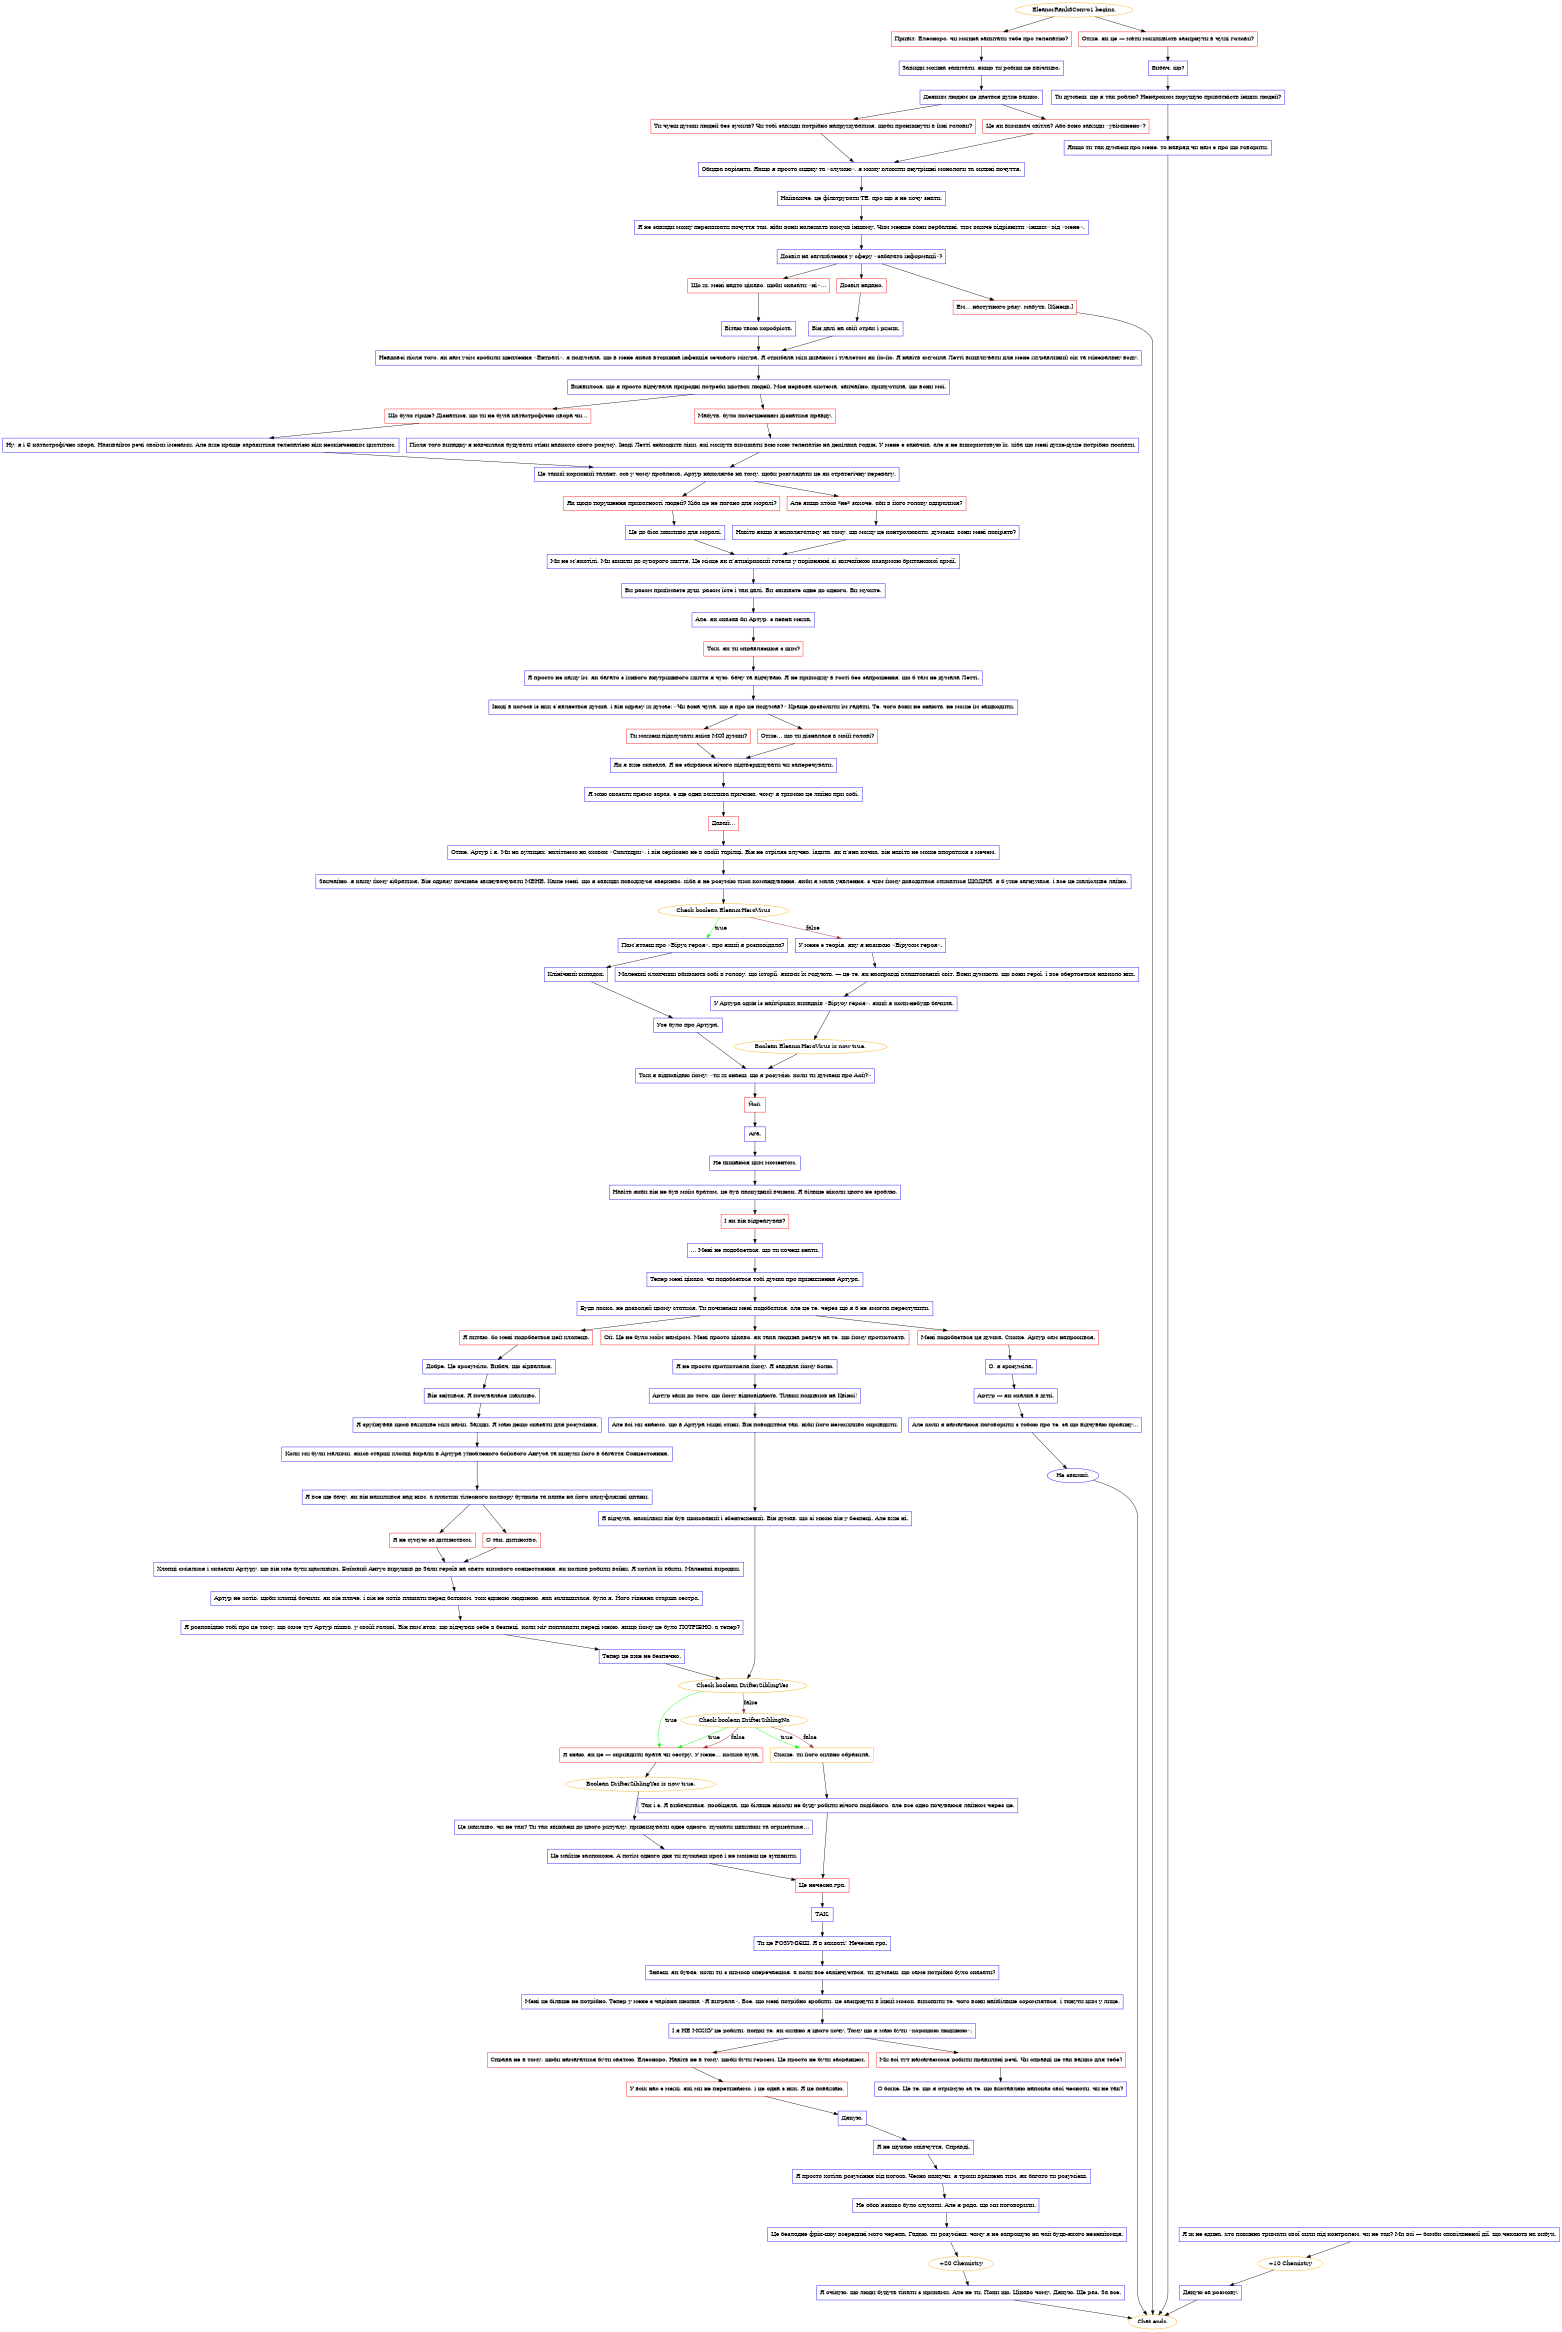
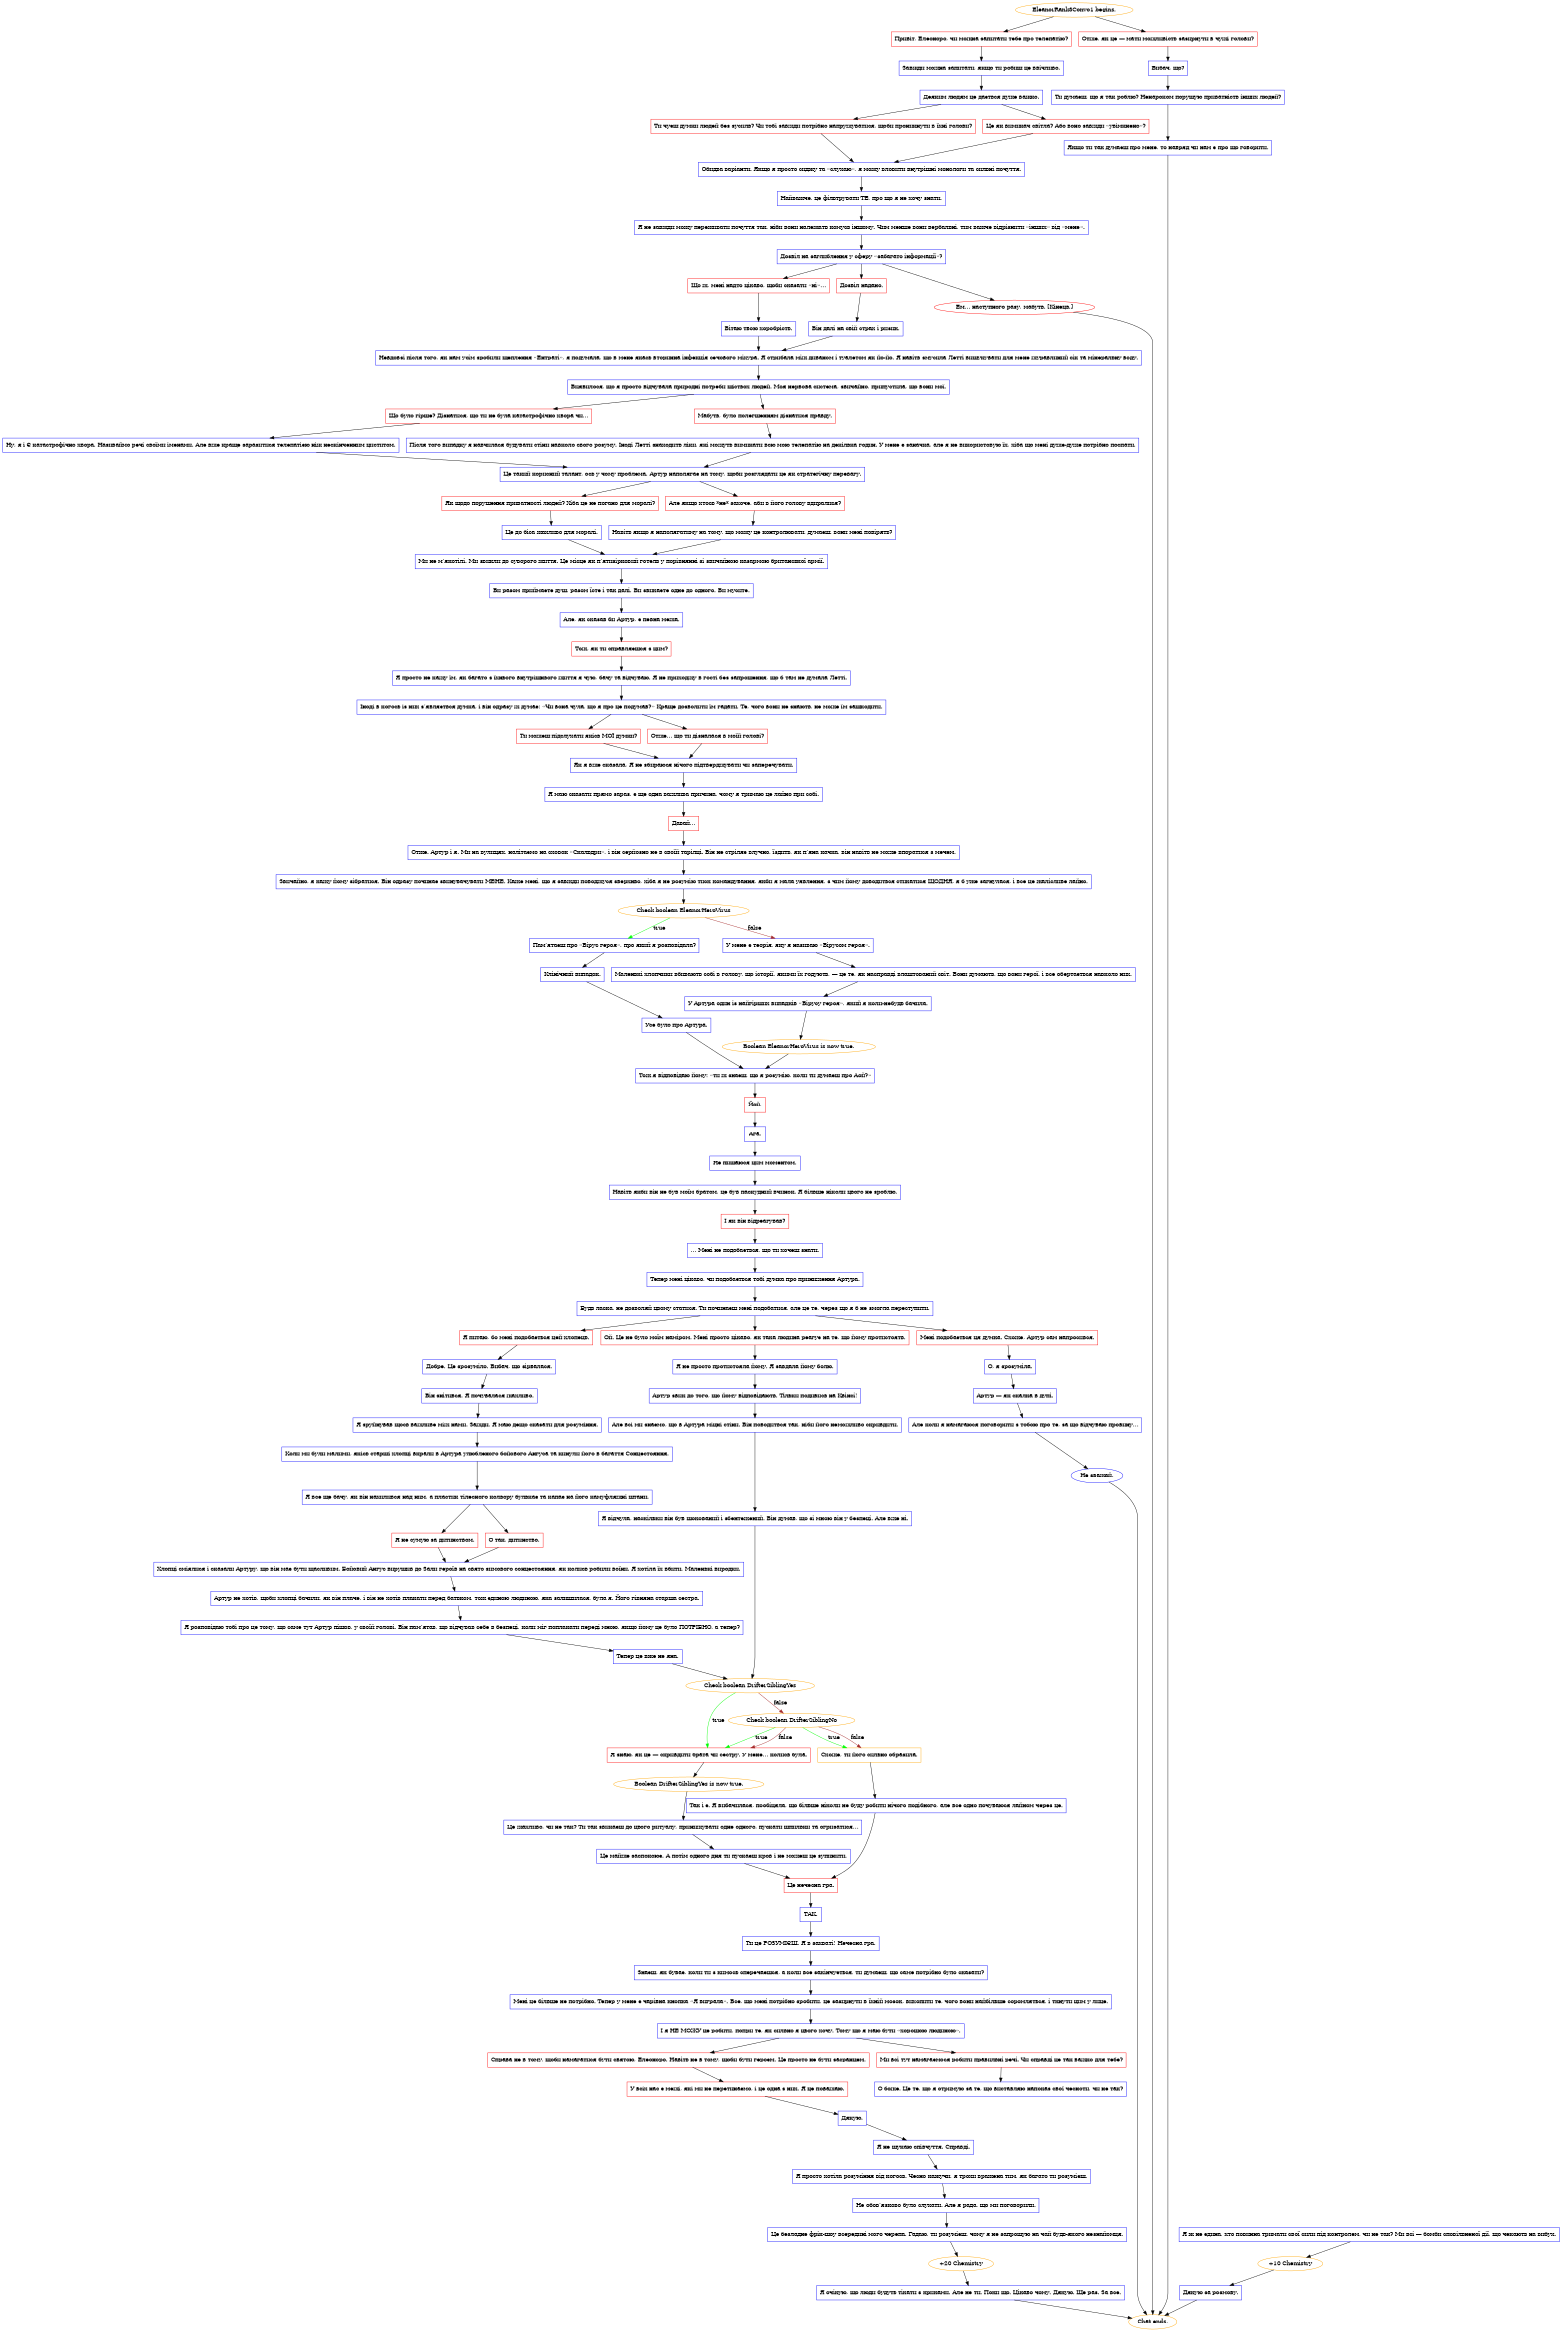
(1015, 307) -> (1014, 307)
(642, 1657) -> (648, 1657)
